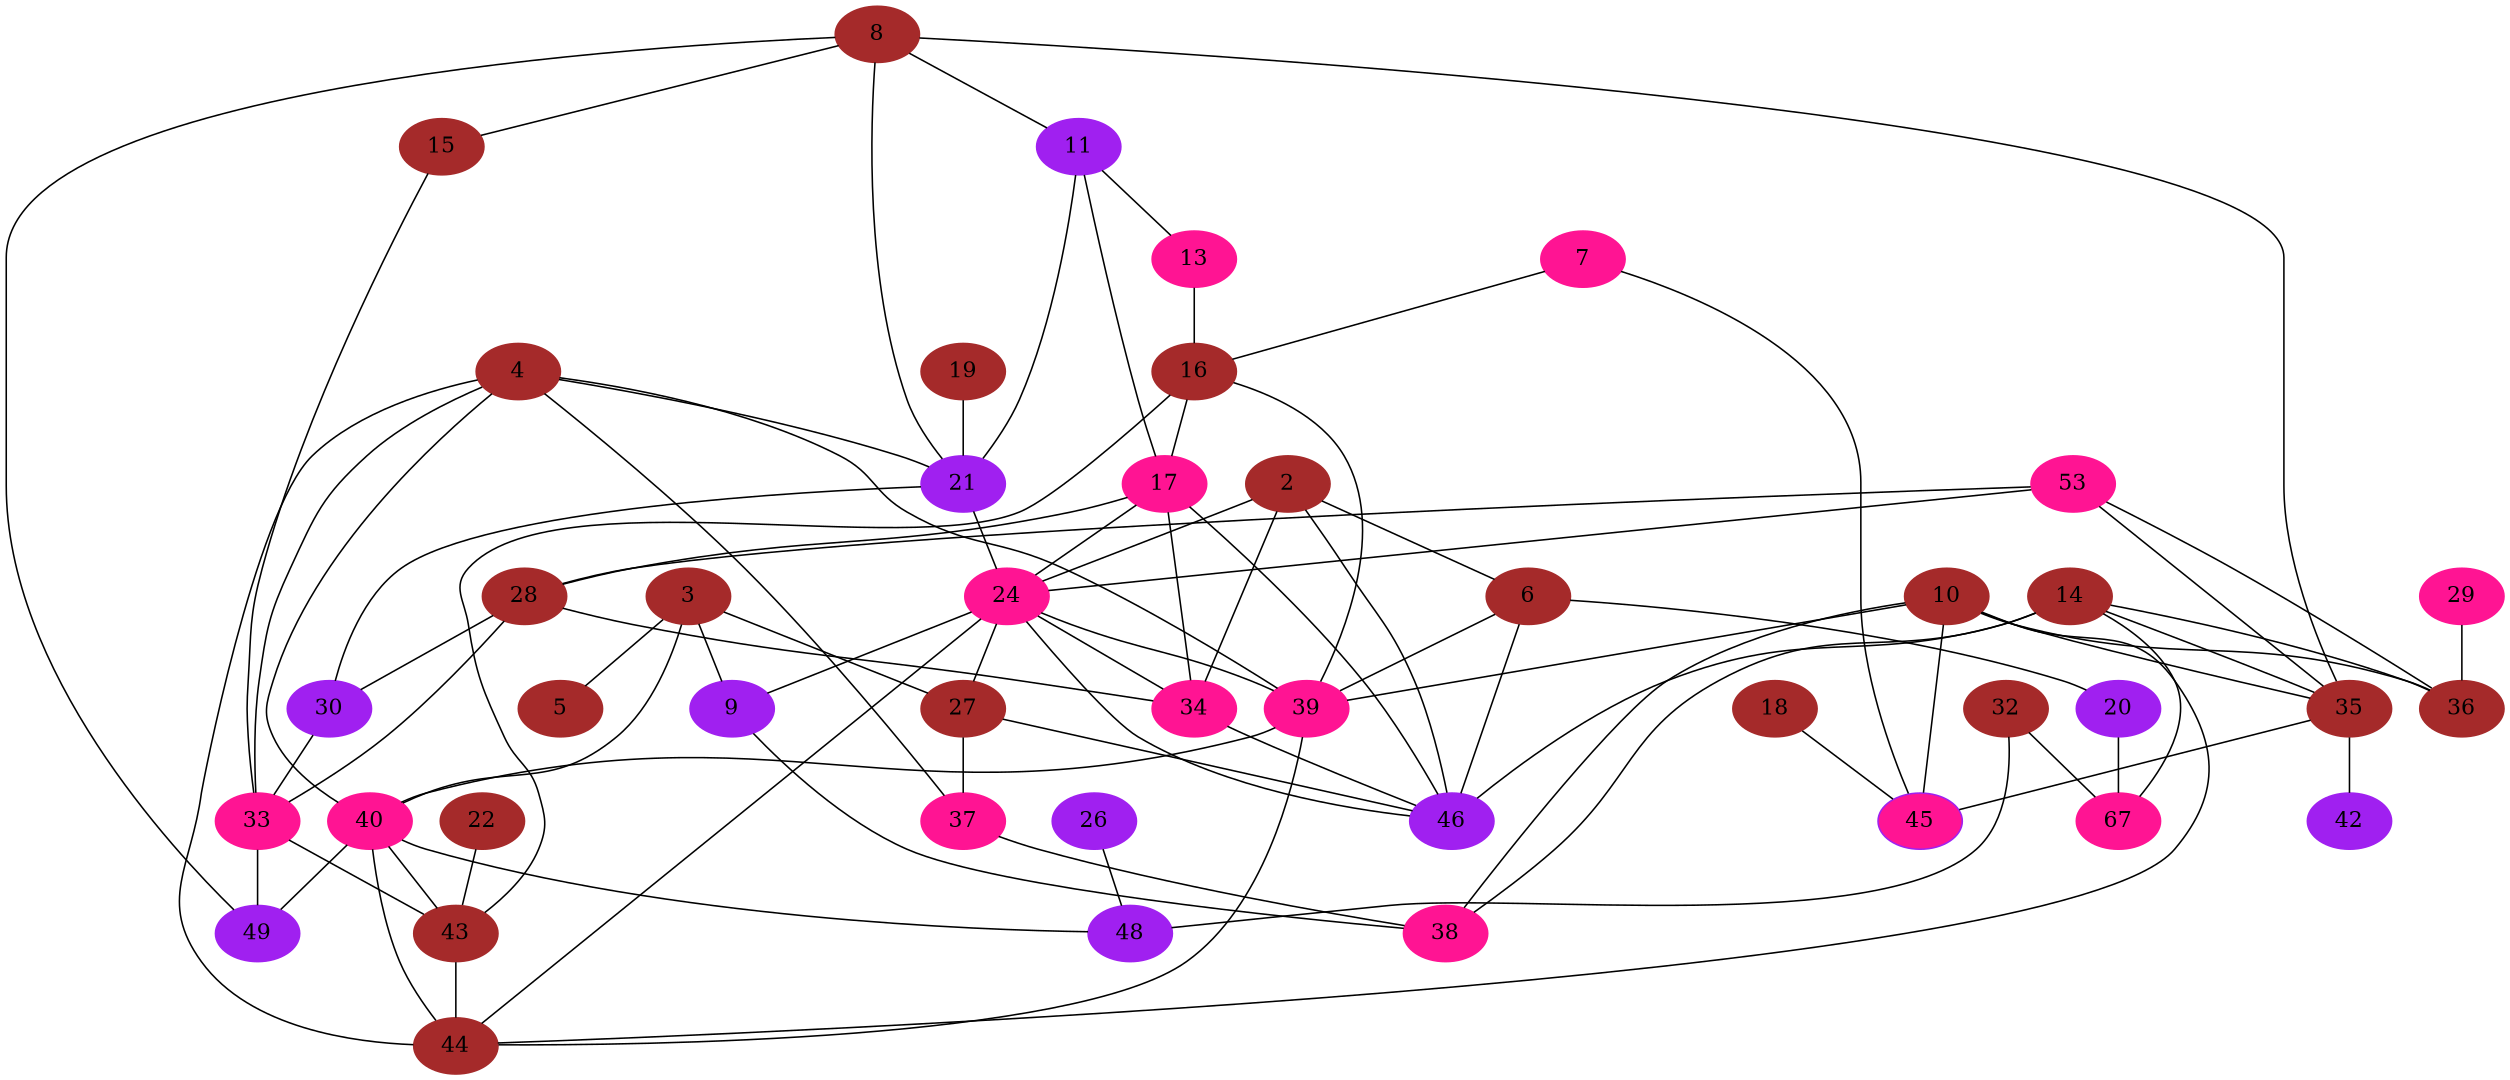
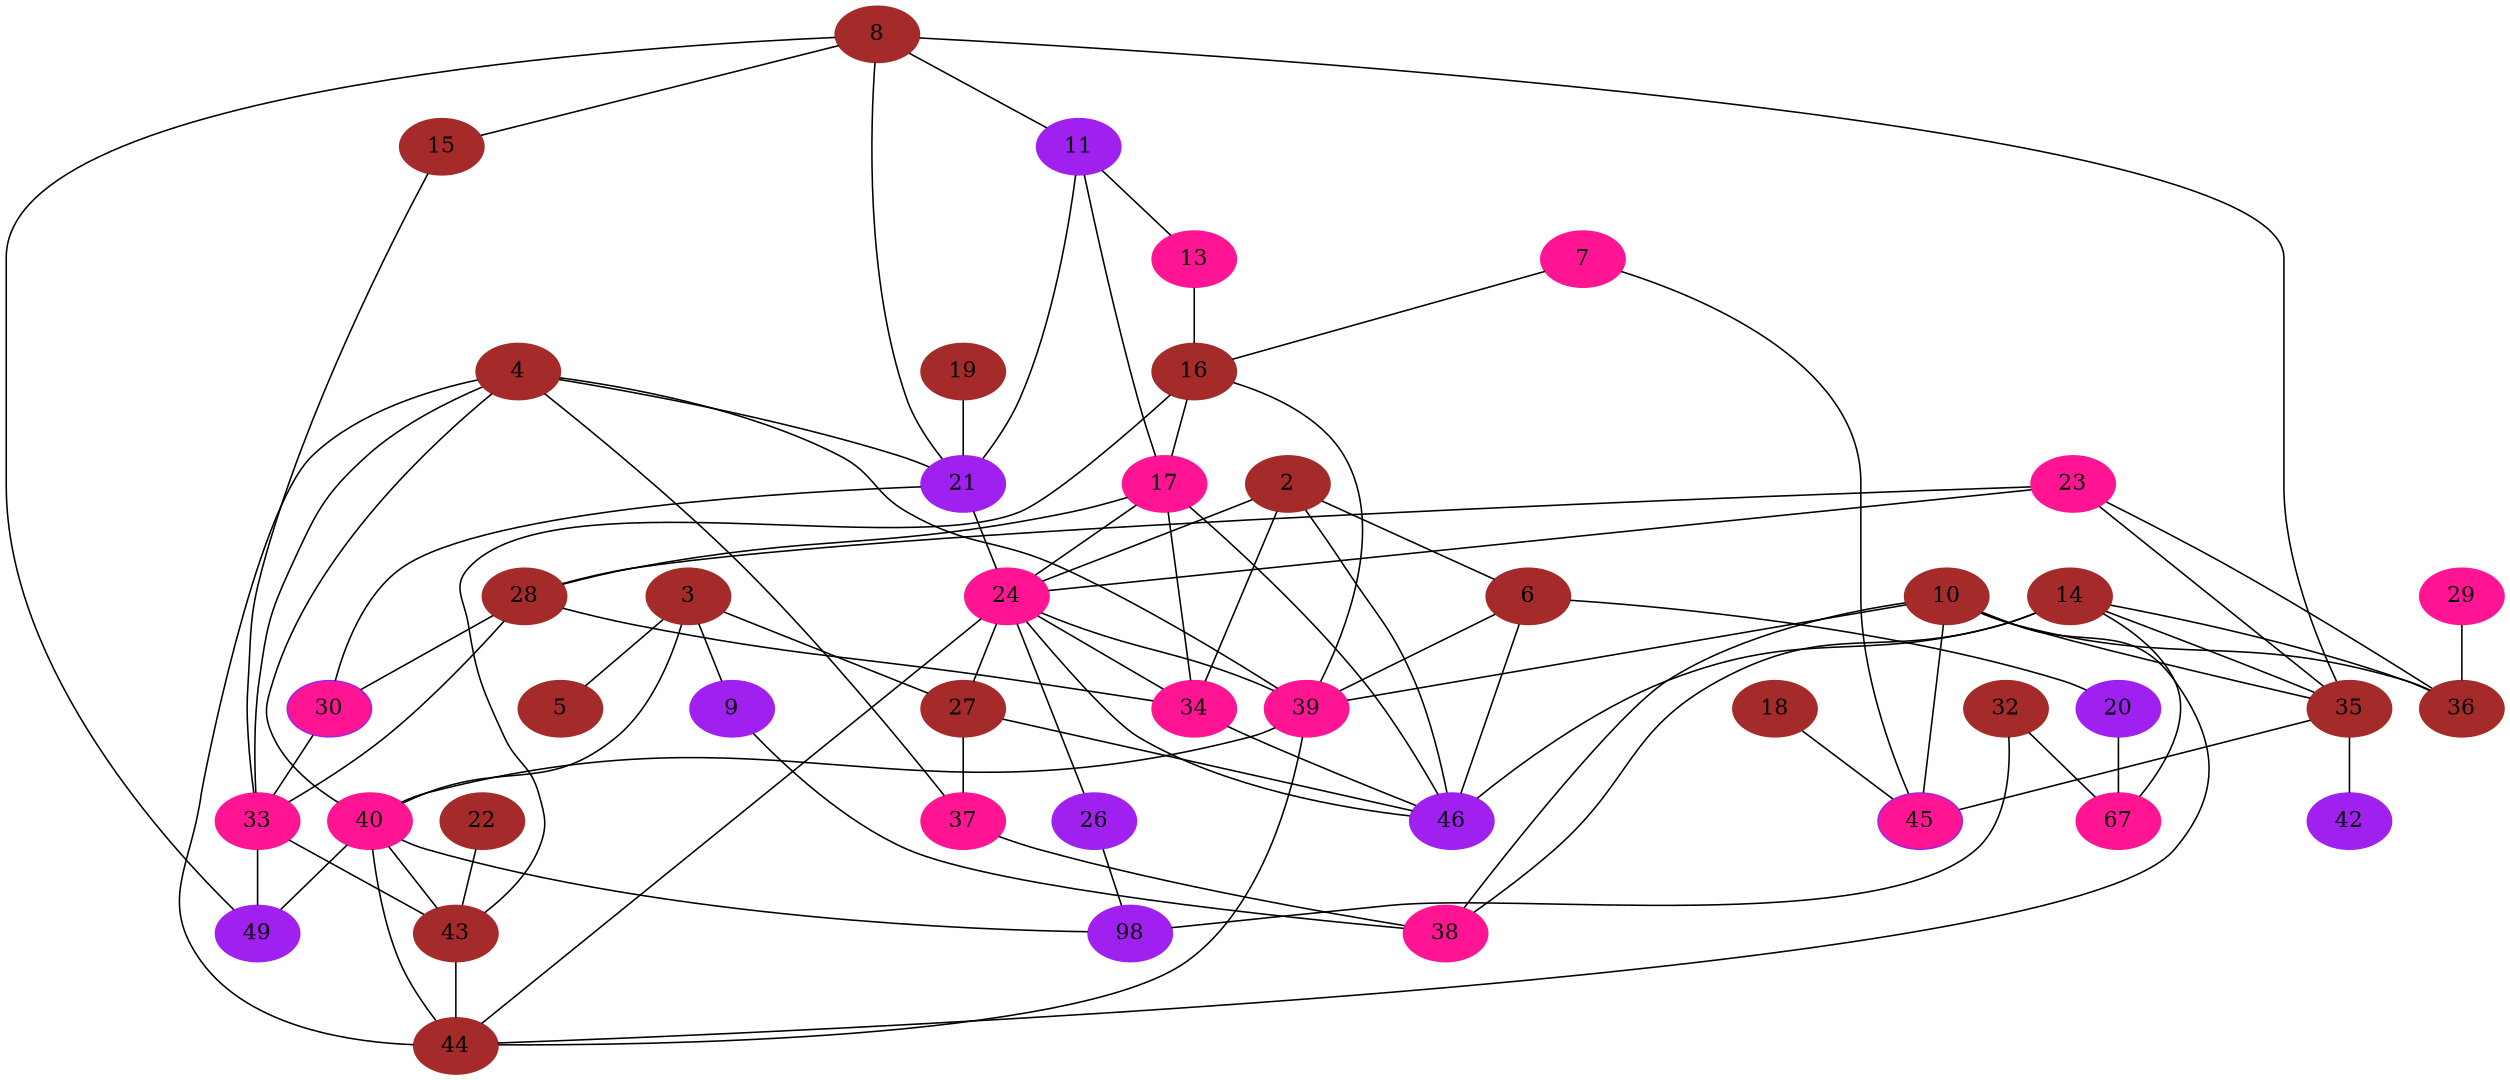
(2073, 484) -> (2073, 484)
(875, 651) -> (1051, 708)
(329, 709) -> (329, 709)
(1130, 934) -> (1130, 934)
